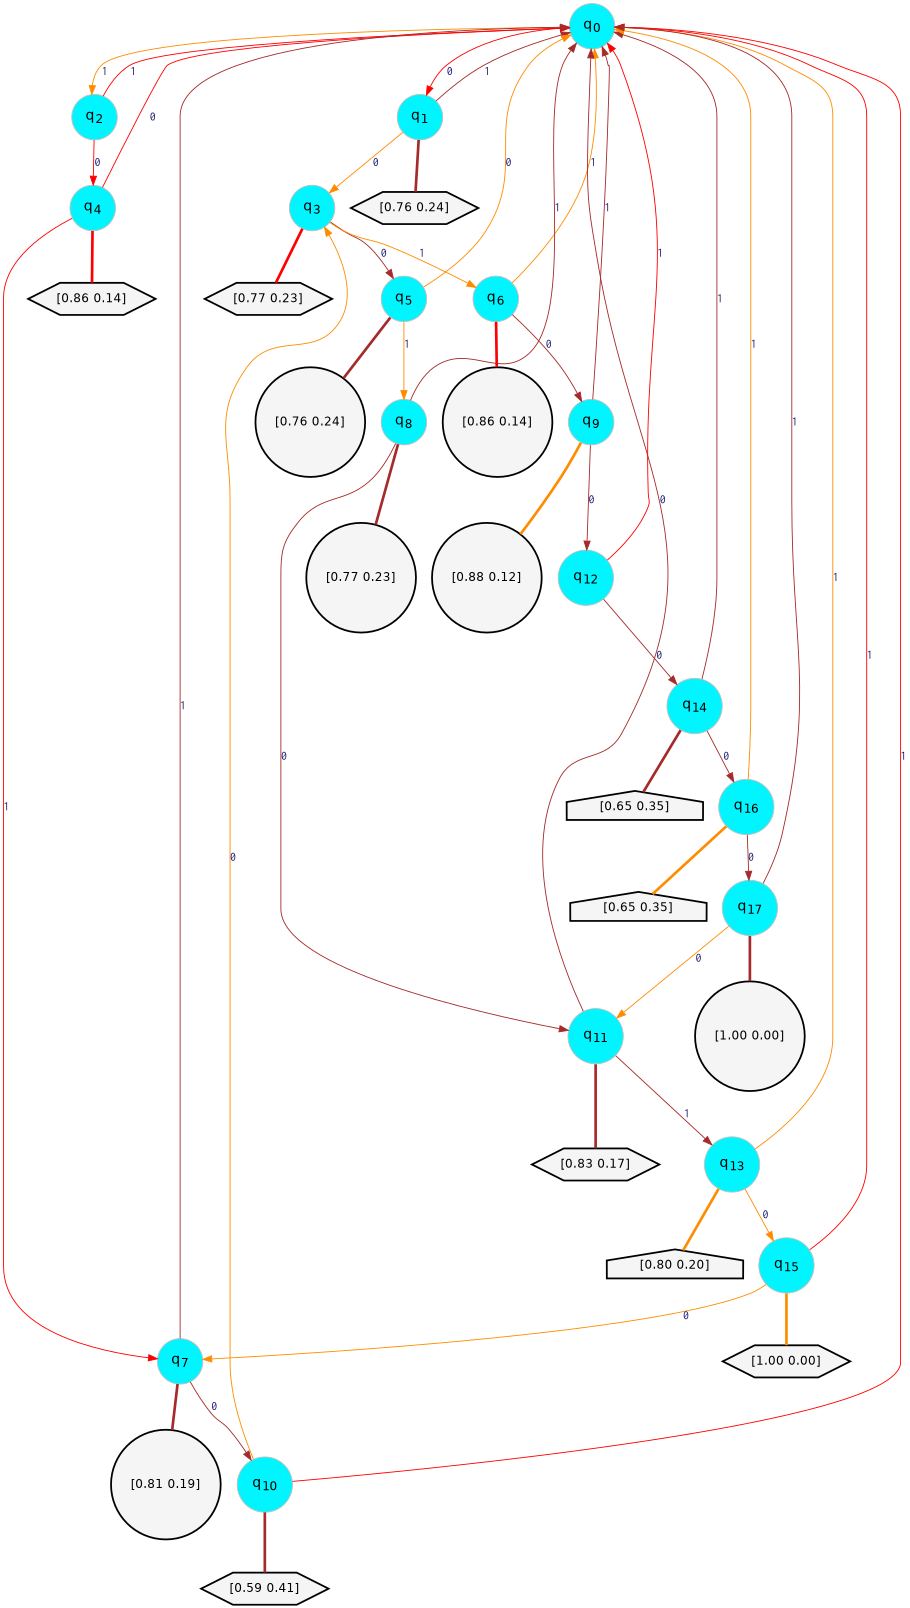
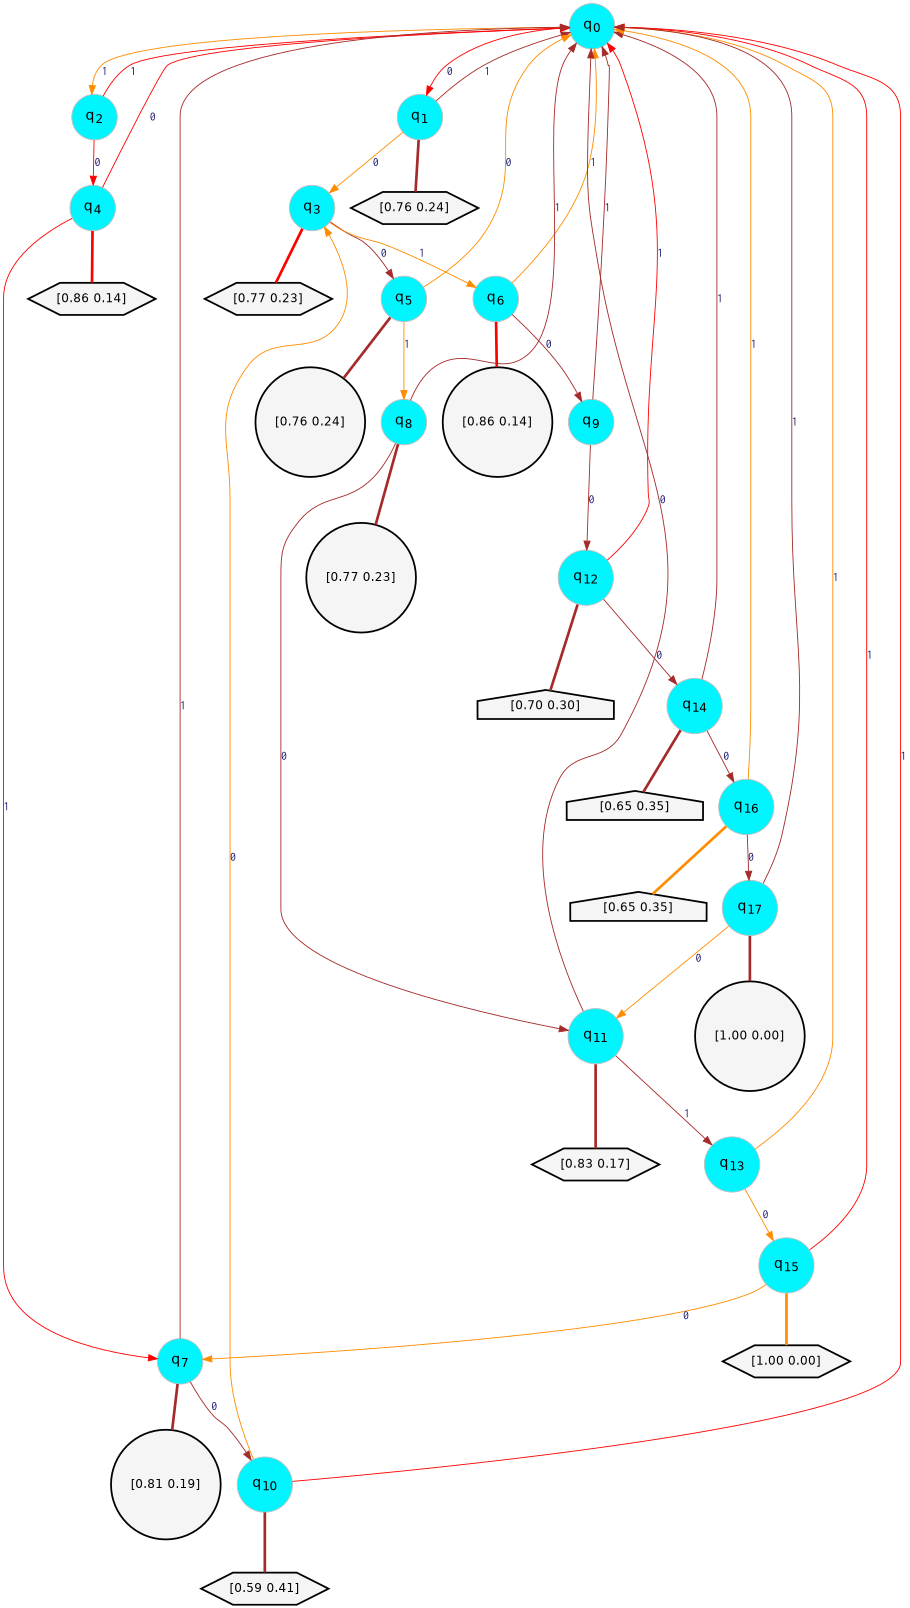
(487, 578) -> none
none -> (546, 706)
(675, 1265) -> none
